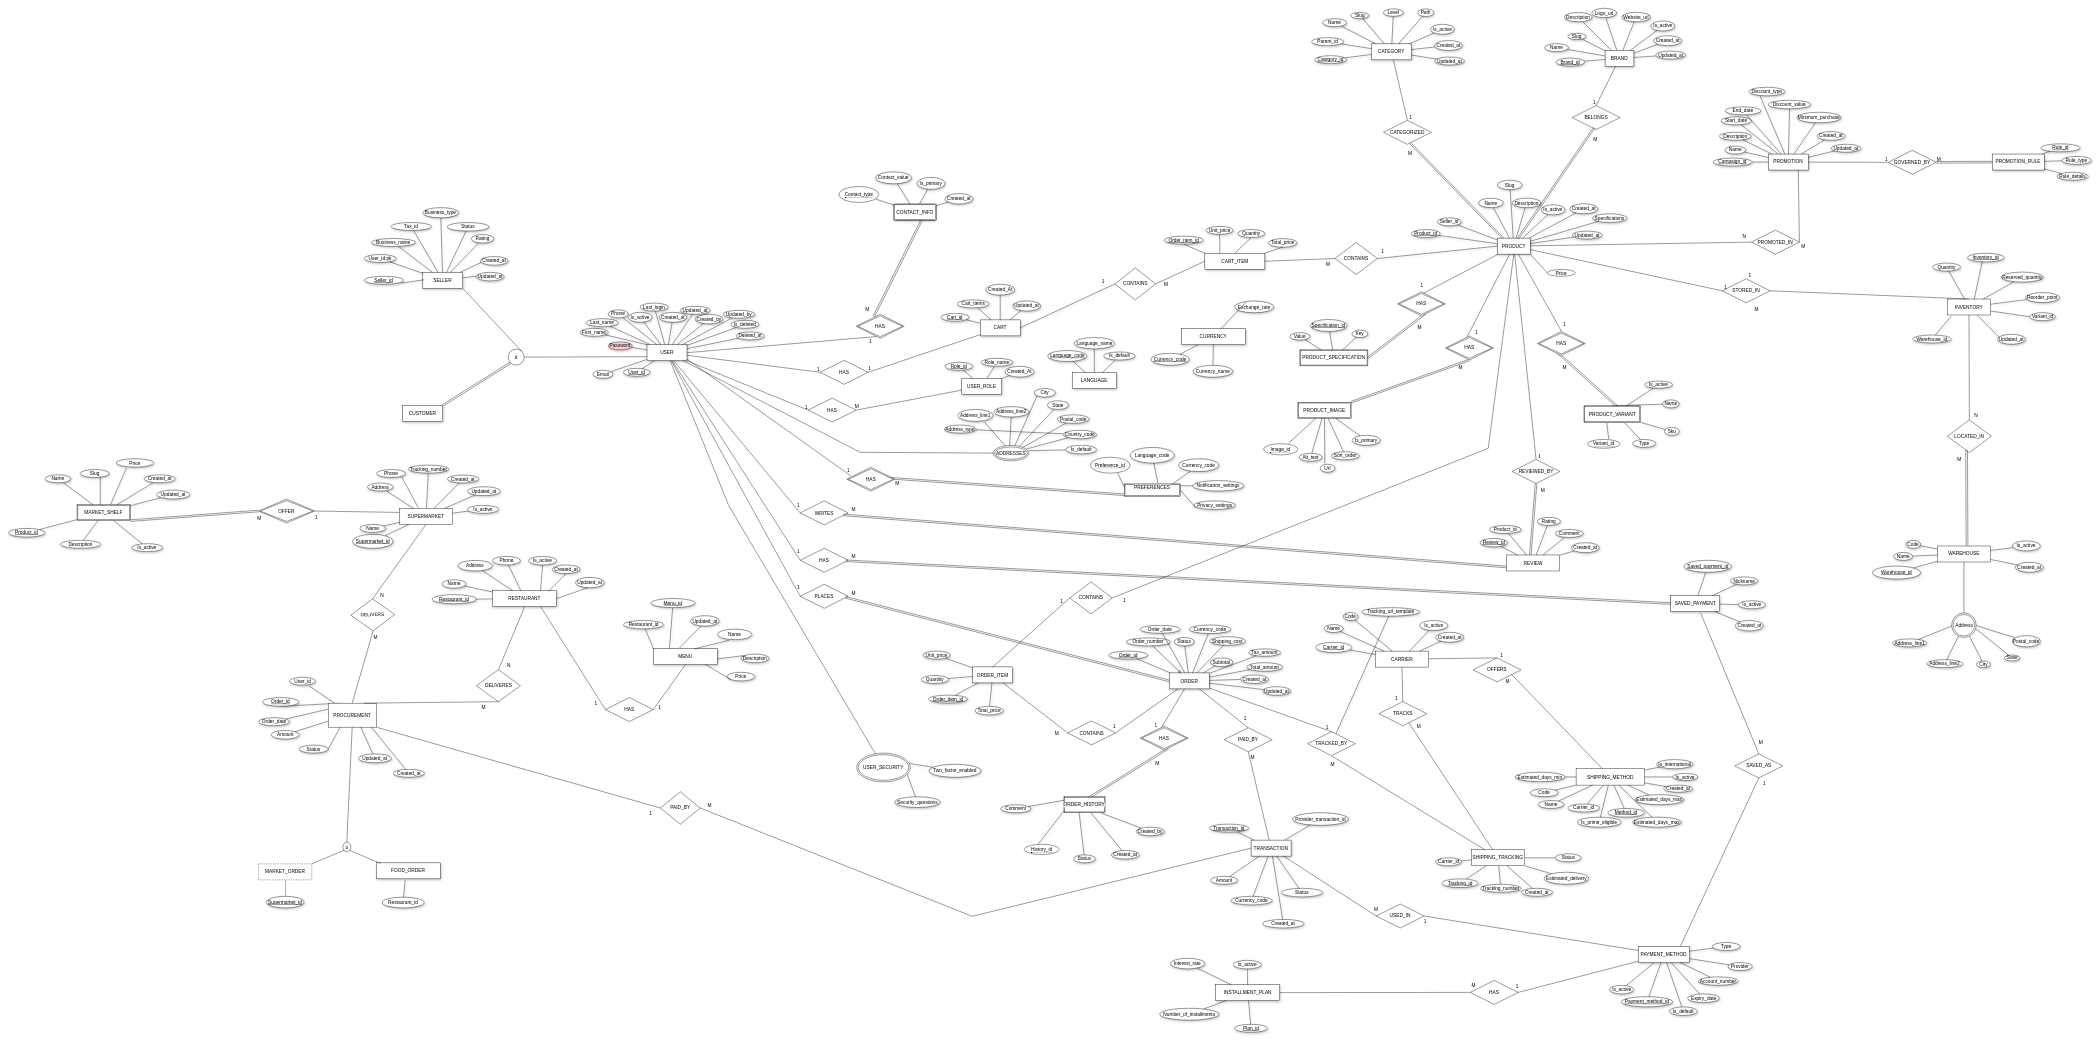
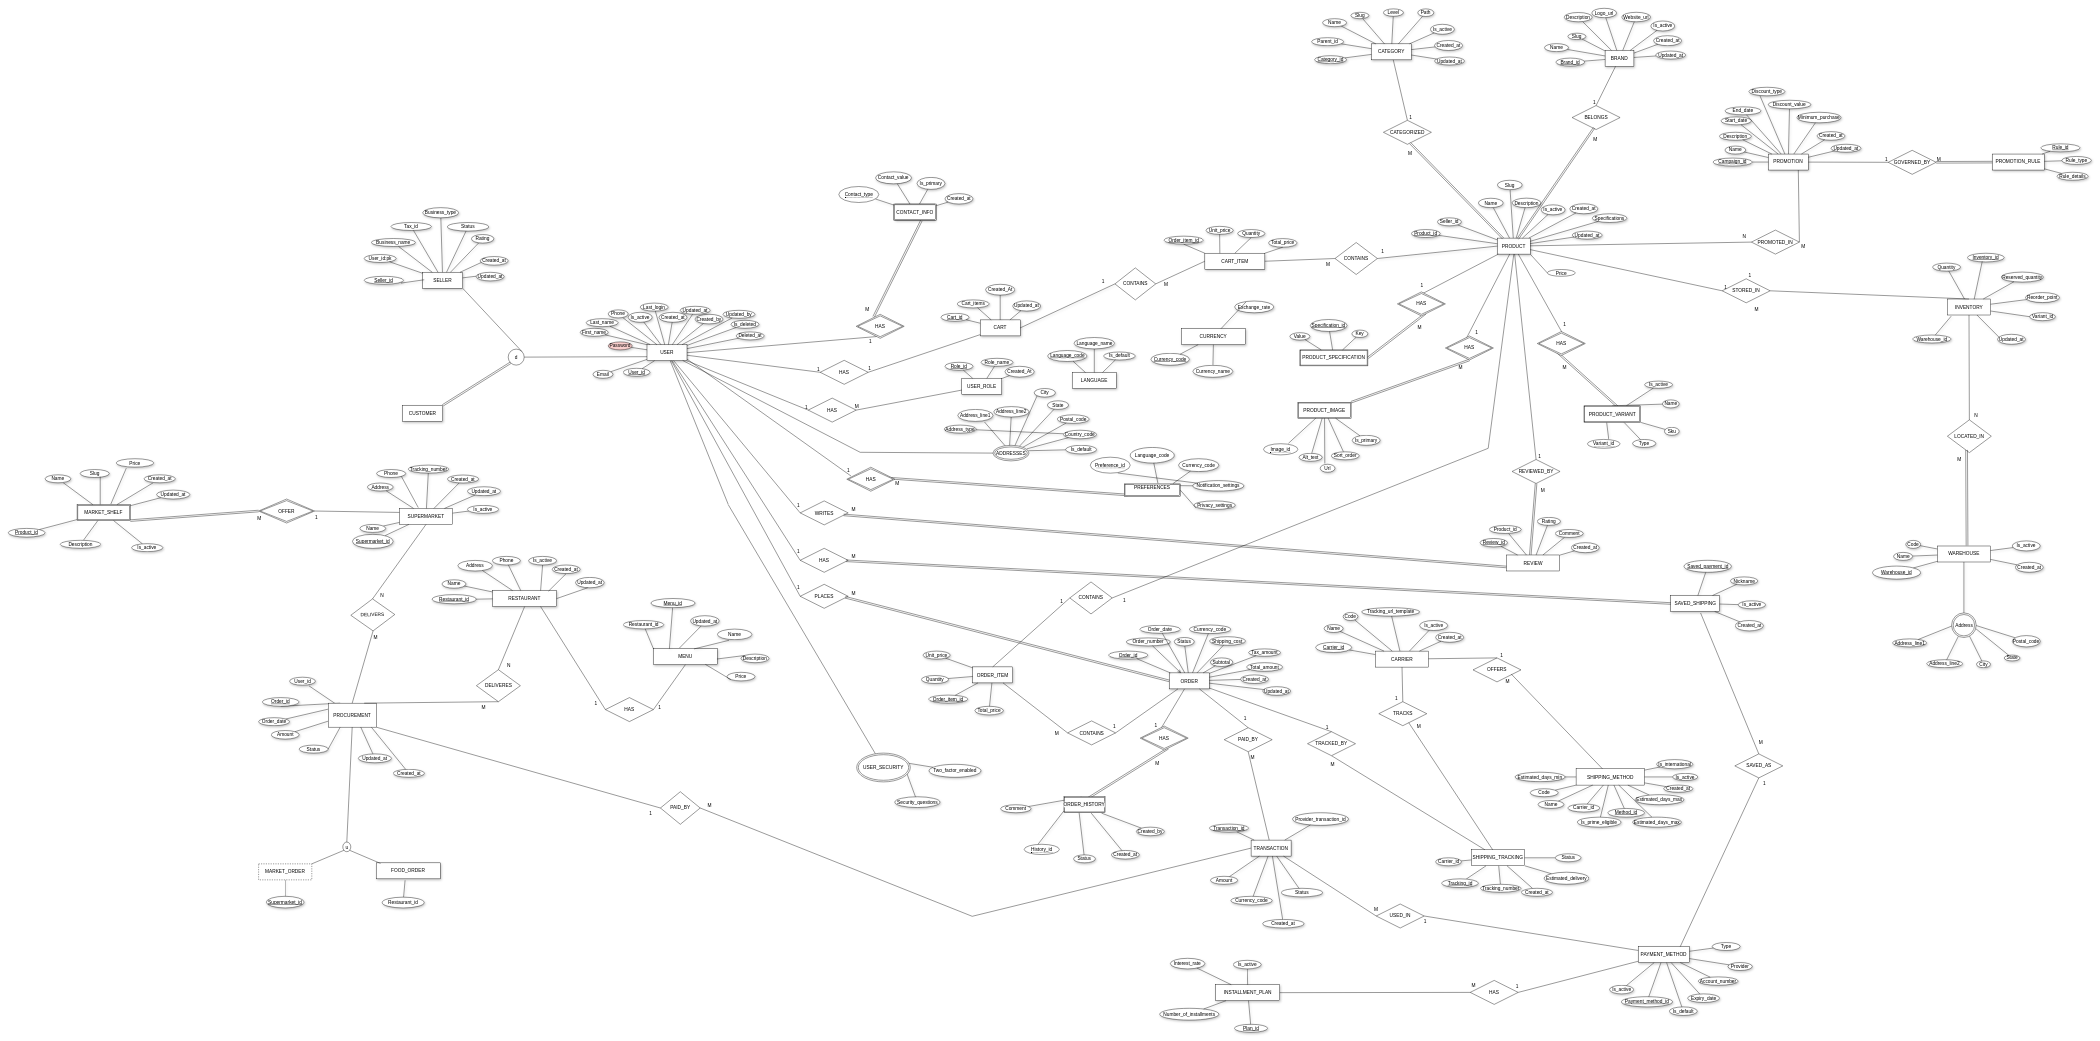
(1121, 479) -> (1158, 478)
(1695, 603) -> (1695, 603)
(1363, 674) -> (1396, 633)
